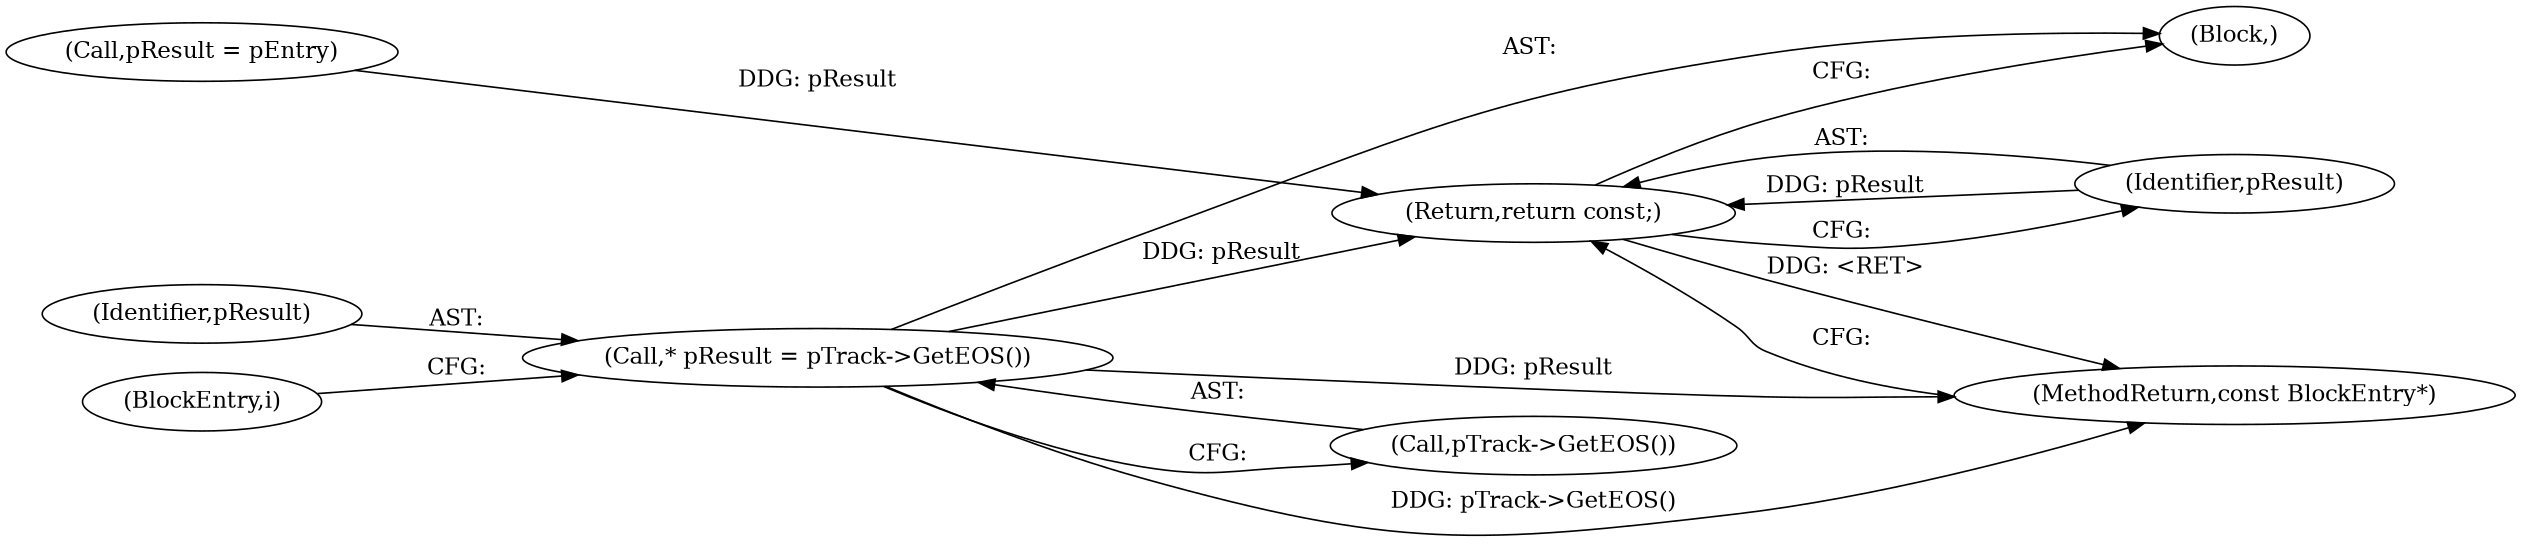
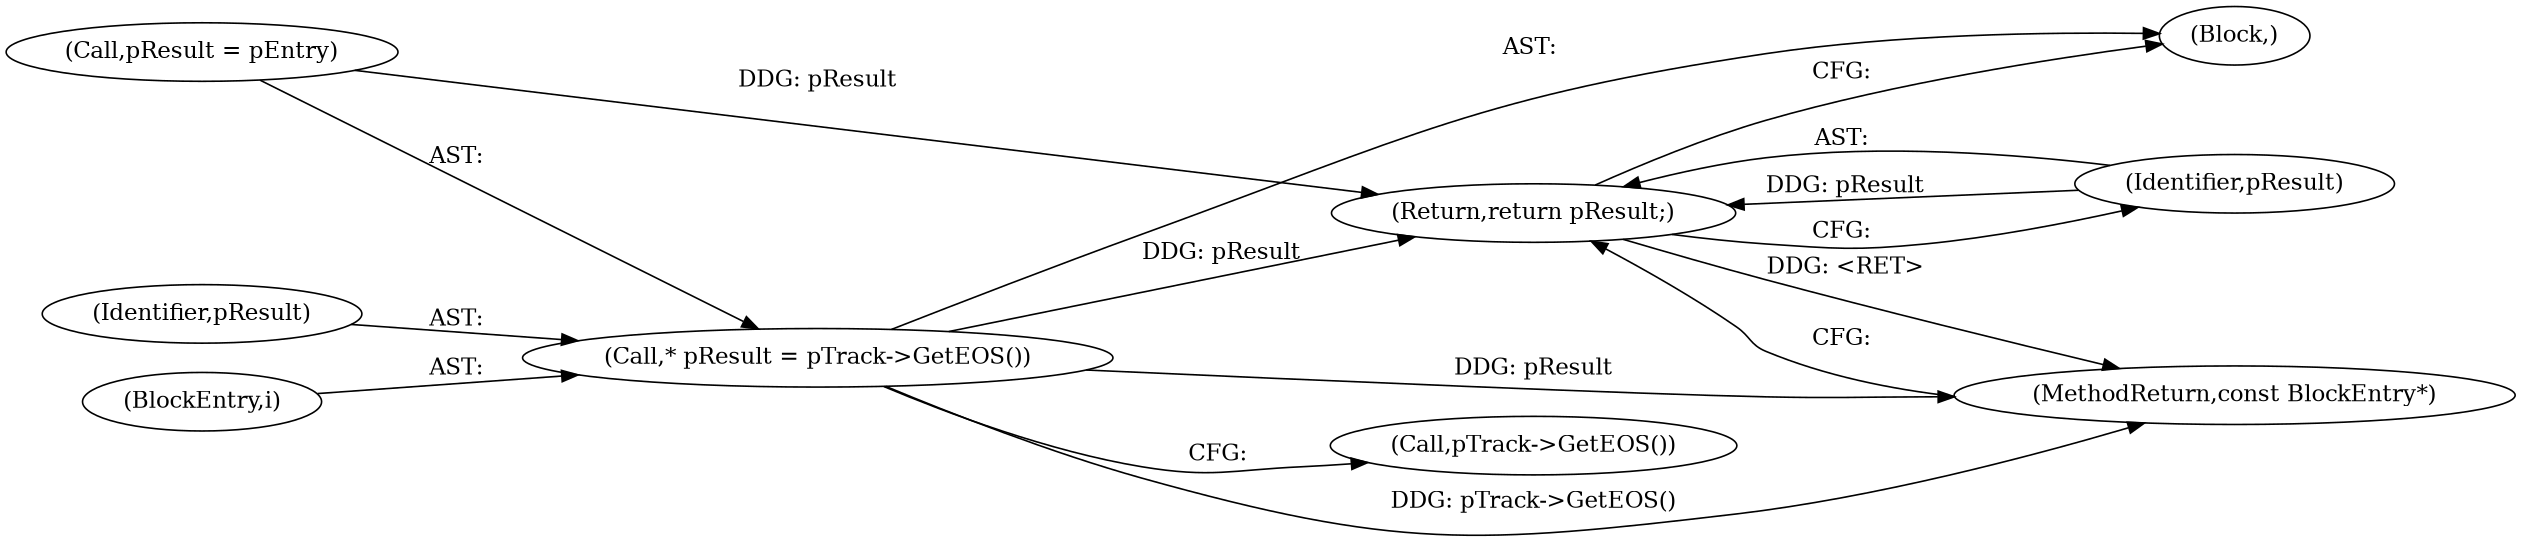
(1534, 213) -> (1534, 213)
(460, 368) -> (460, 368)
(1179, 409) -> (502, 201)
